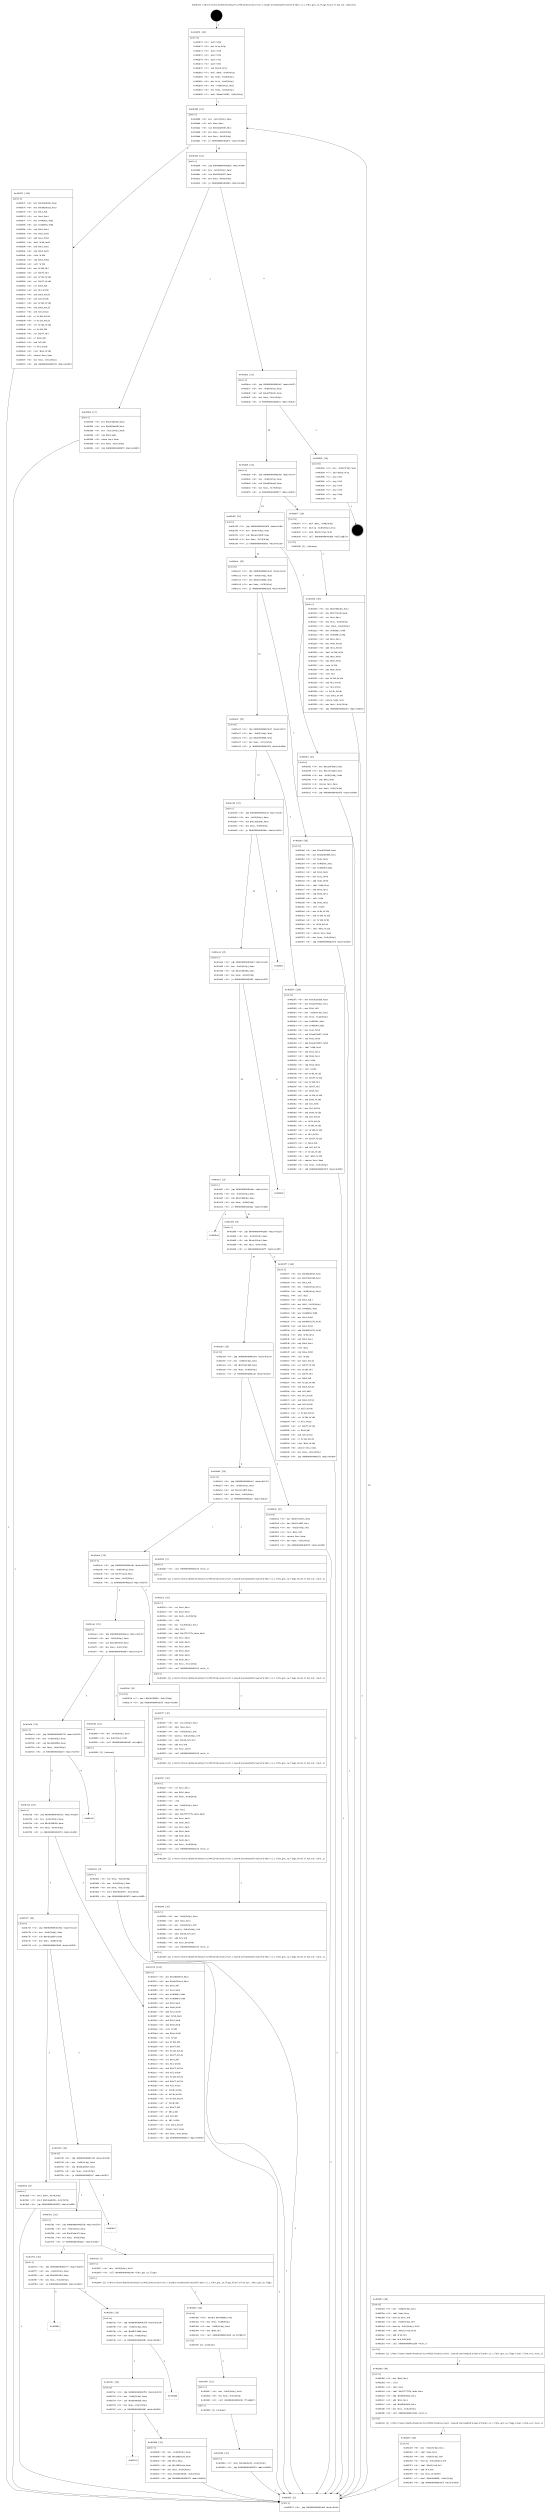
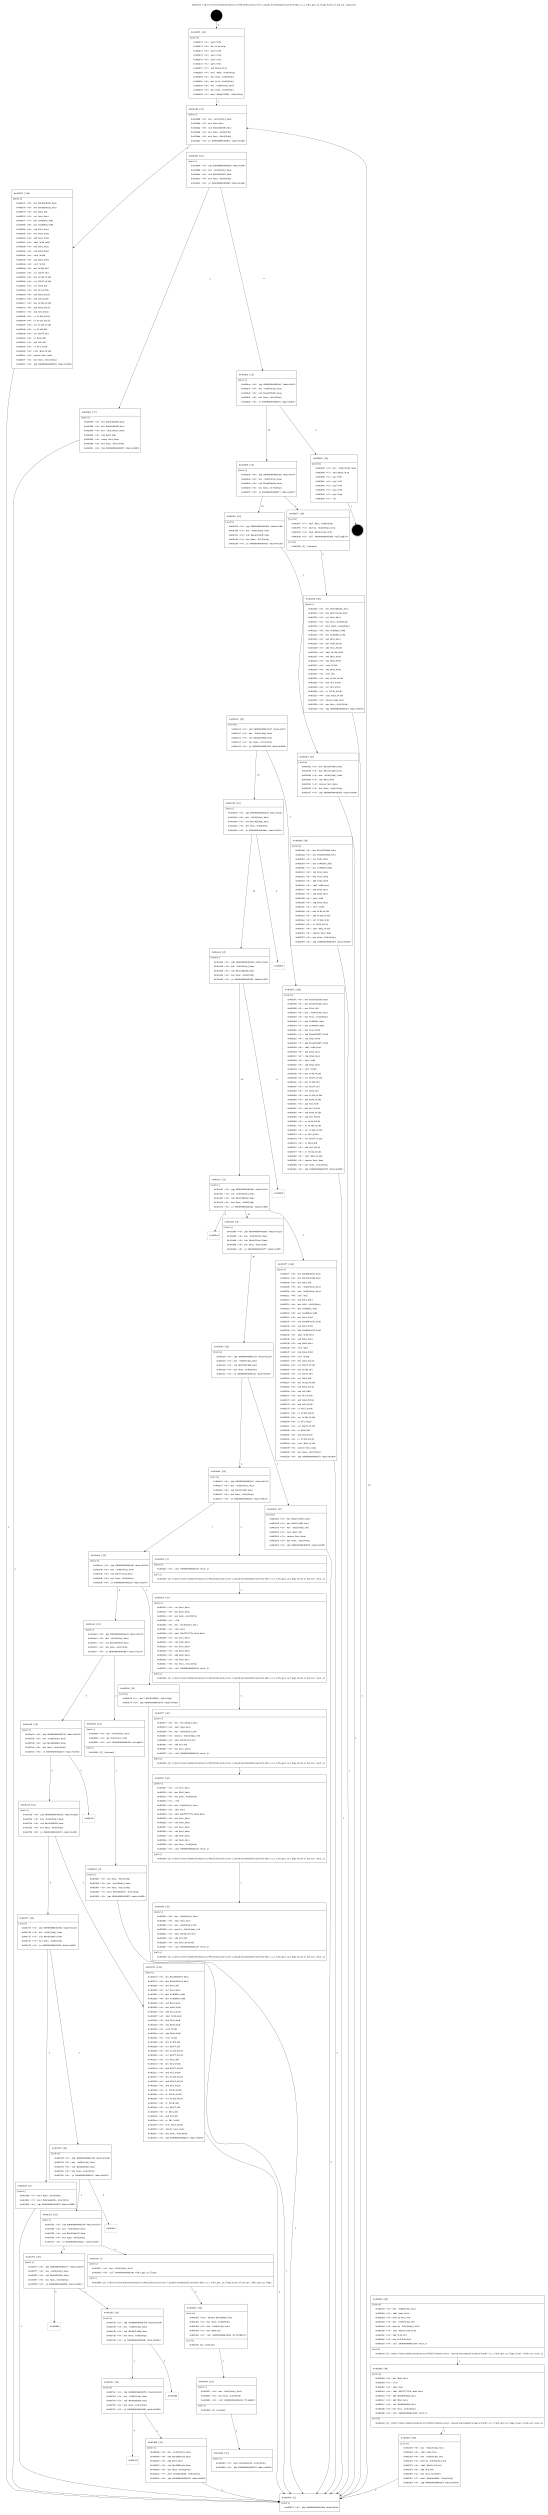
(217, 148) -> none
(257, 575) -> none
(272, 1257) -> (292, 1230)
(263, 2484) -> none
